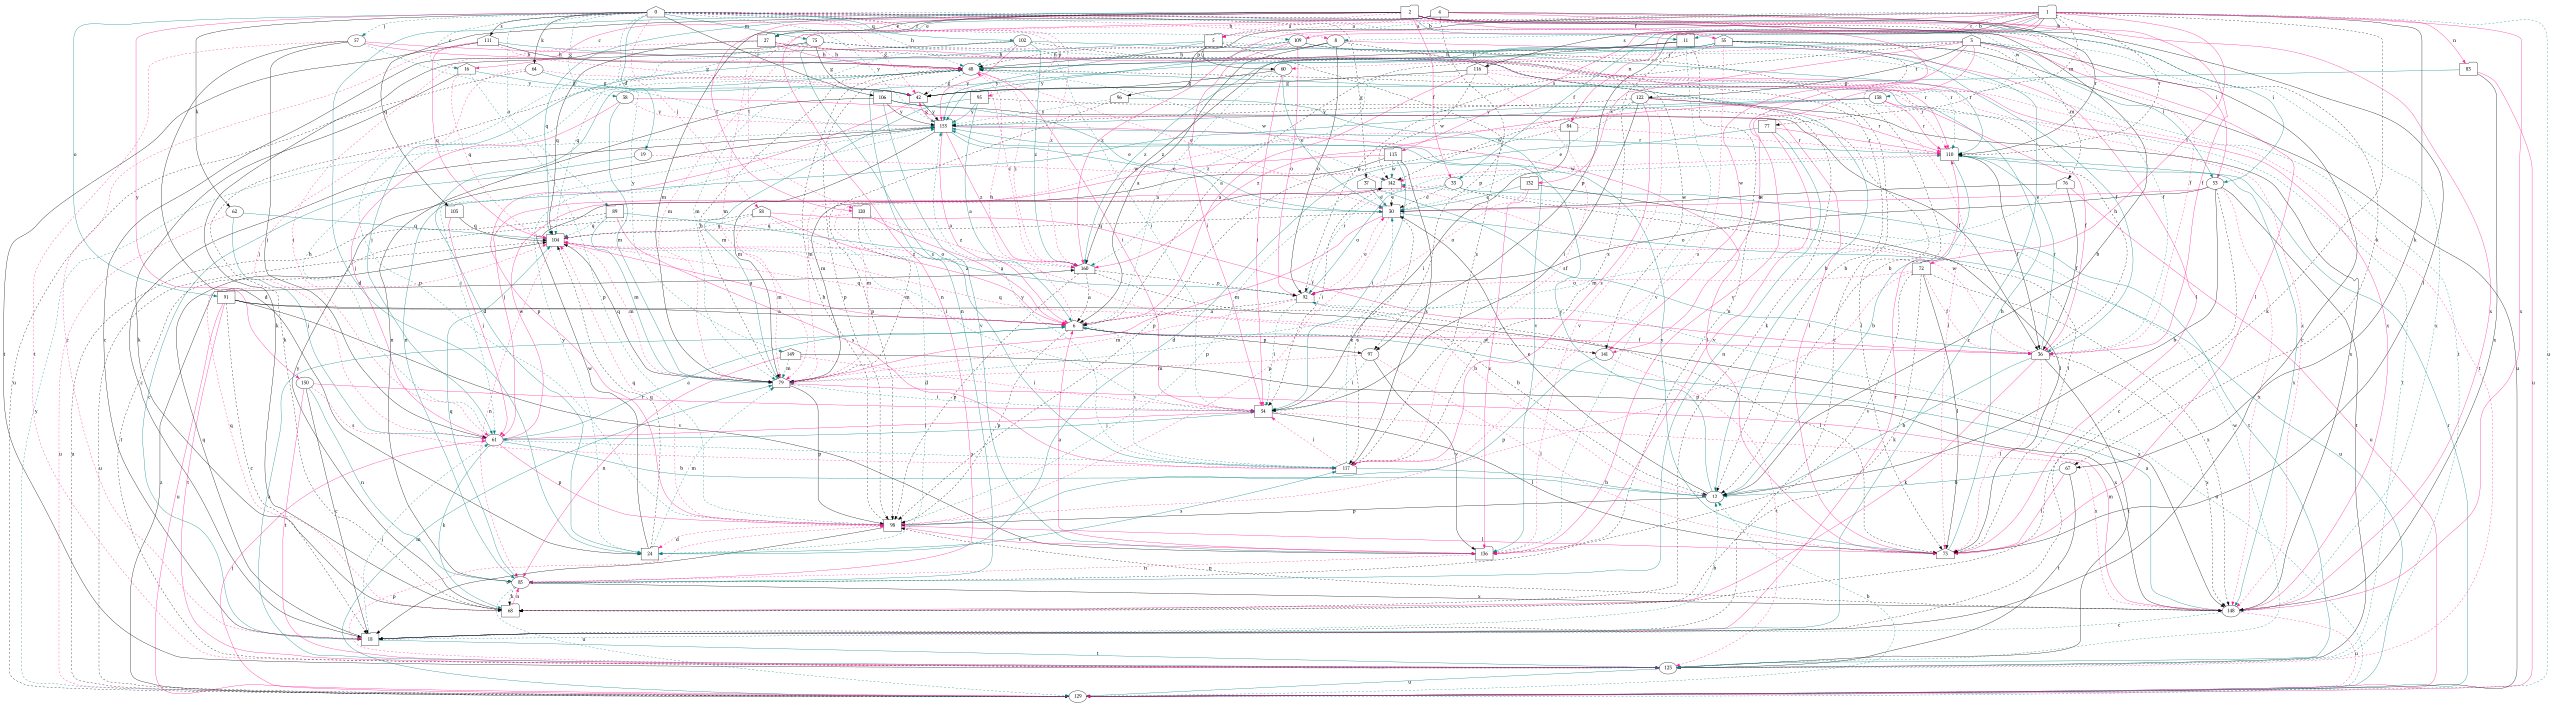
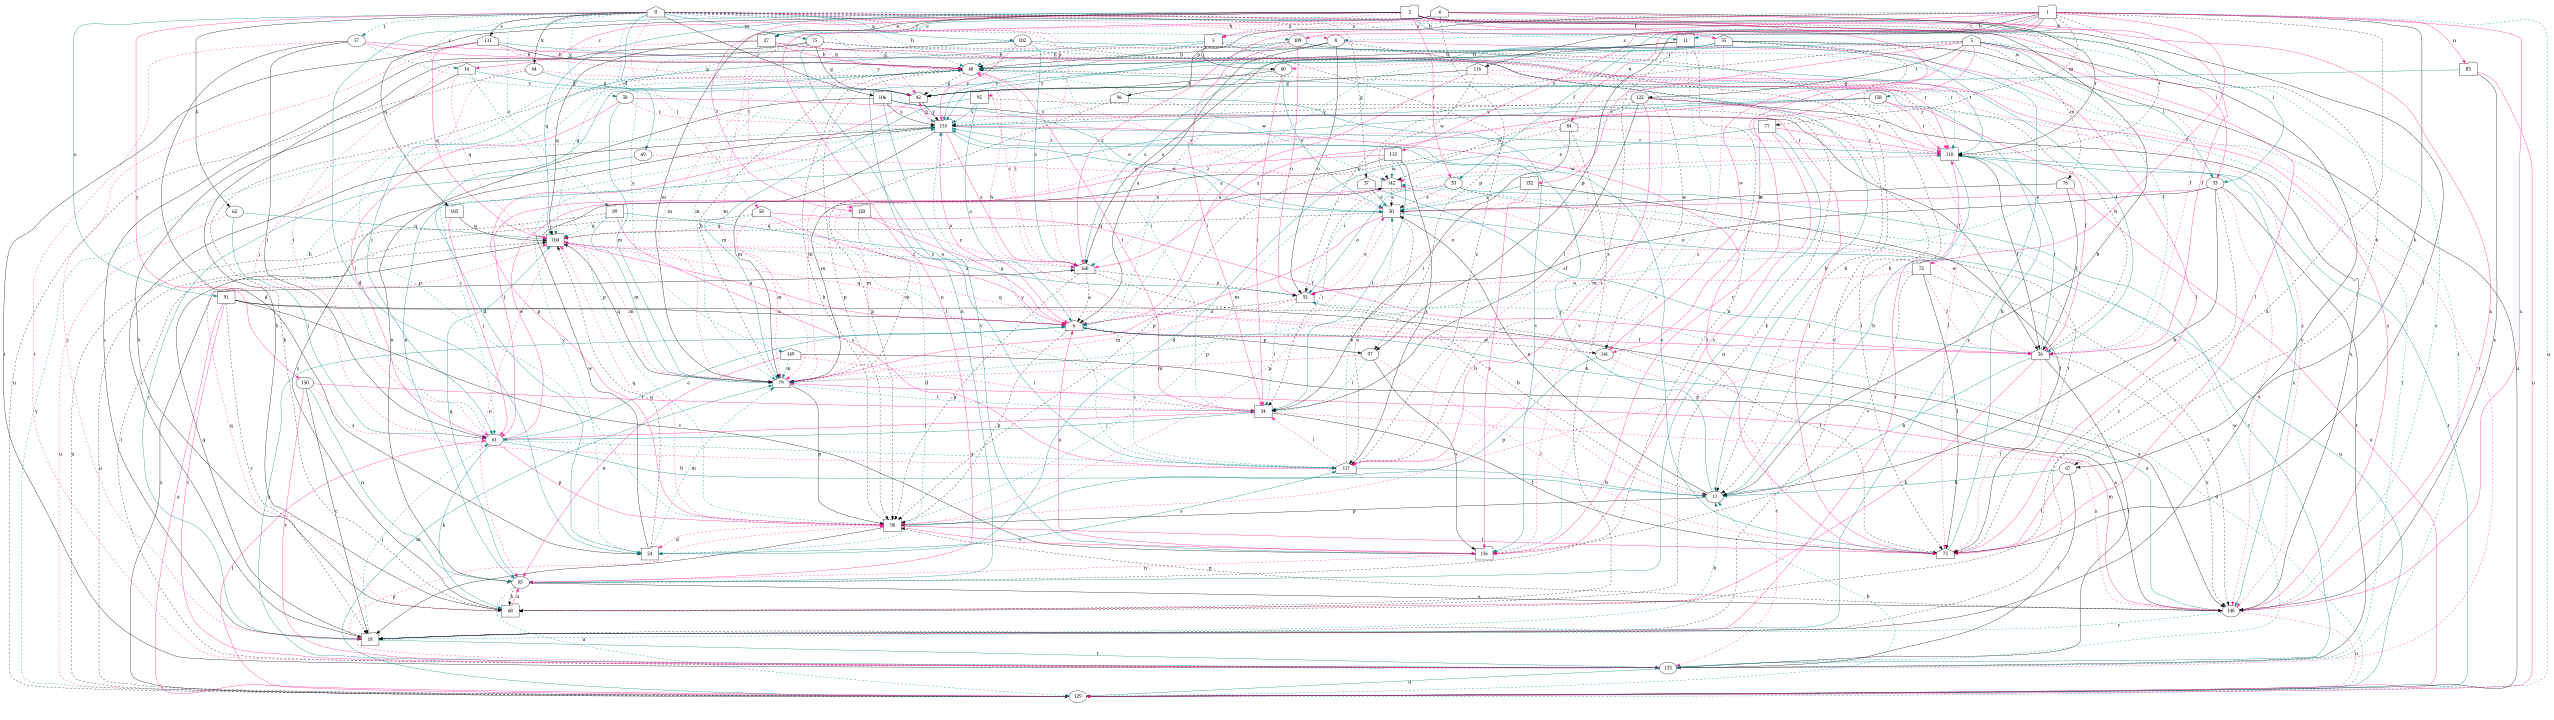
(1323, 107) -> (1323, 107)
(643, 155) -> (643, 155)
(2065, 183) -> (2065, 183)
(1707, 570) -> (1342, 603)
